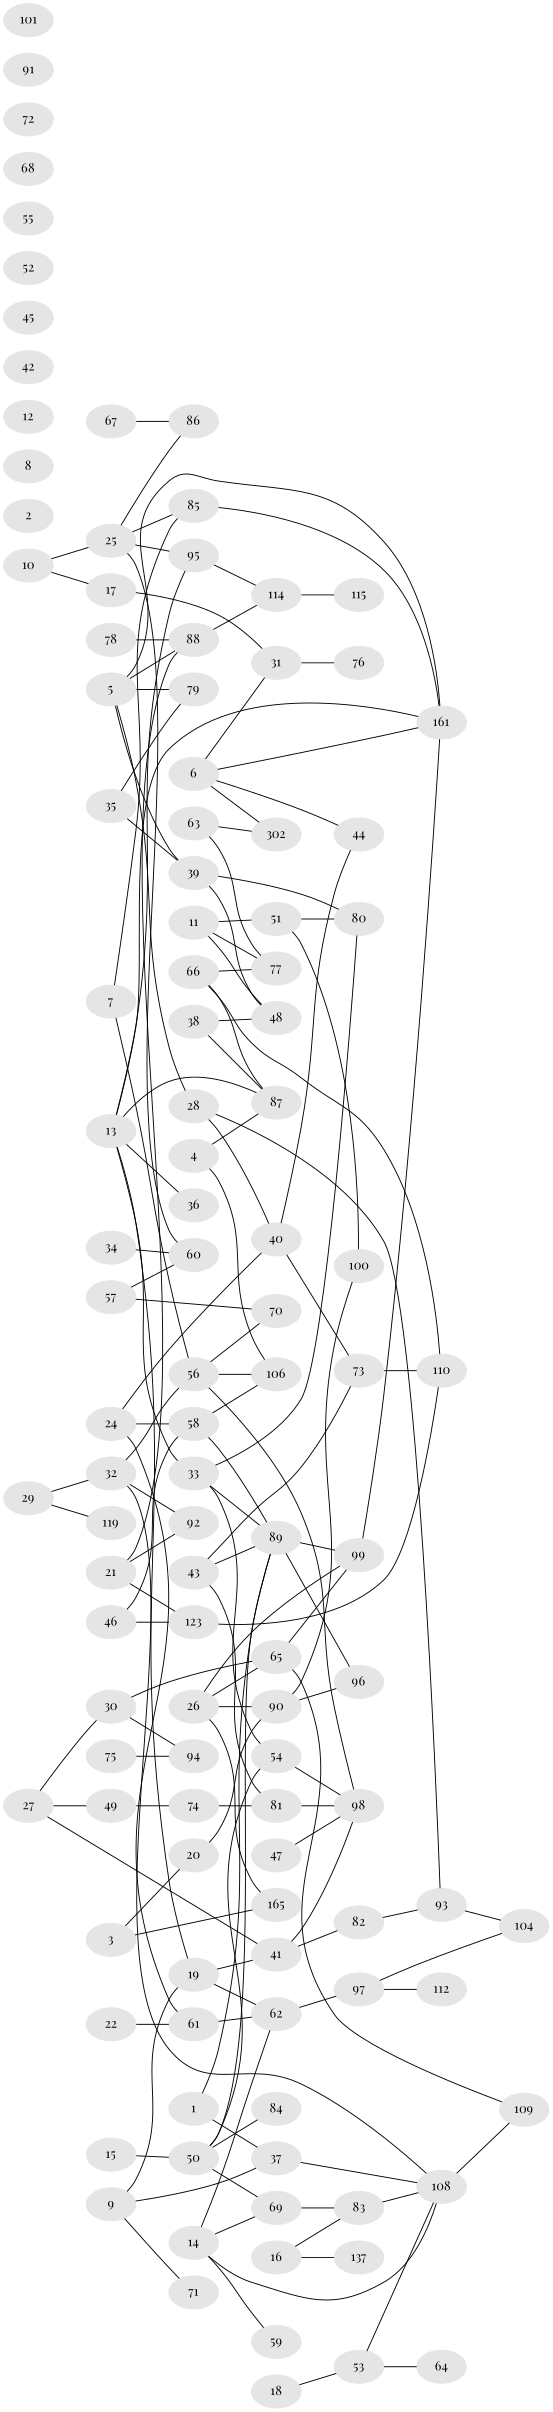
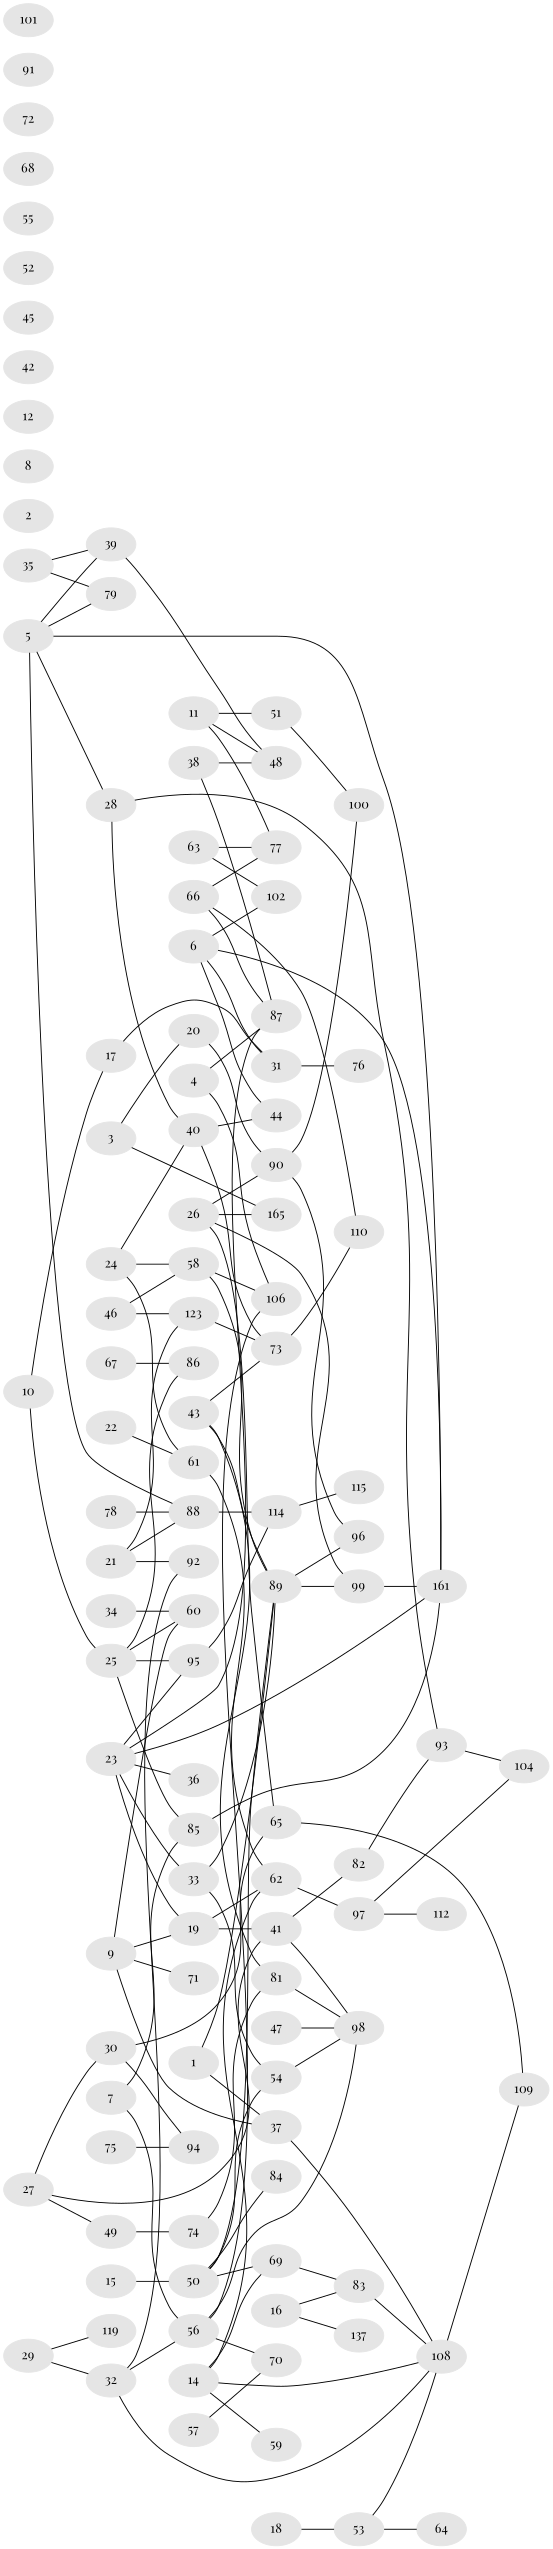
(276, 835) -> (276, 897)
(359, 919) -> none
(111, 1131) -> (111, 1759)
(152, 1276) -> (139, 1778)
(392, 1569) -> (227, 1328)
(303, 1624) -> none
